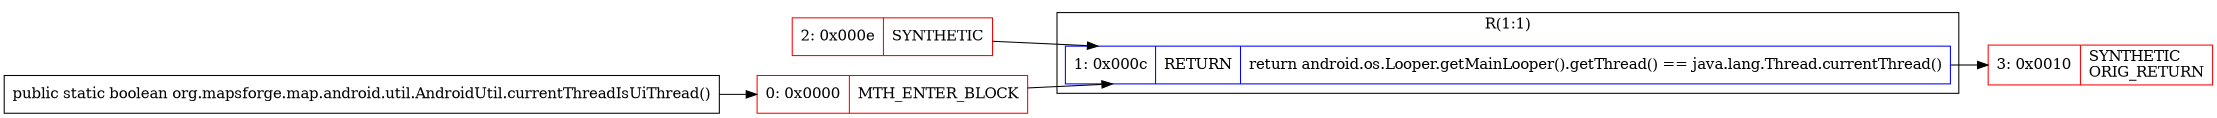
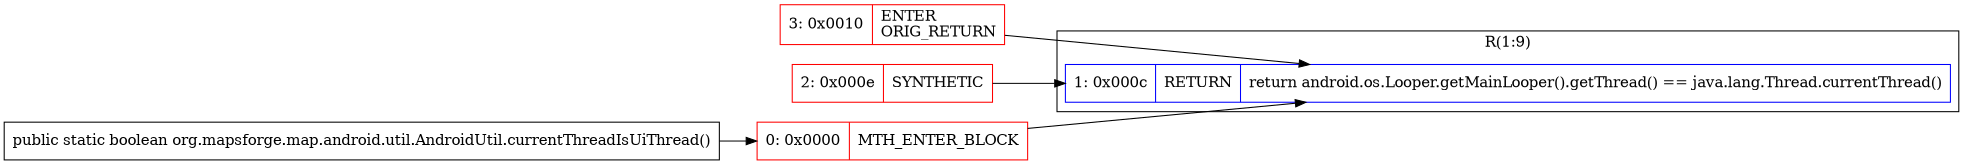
(1508, 25) -> (1508, 43)
(2135, 57) -> (909, 16)
(1965, 65) -> (1152, 49)
